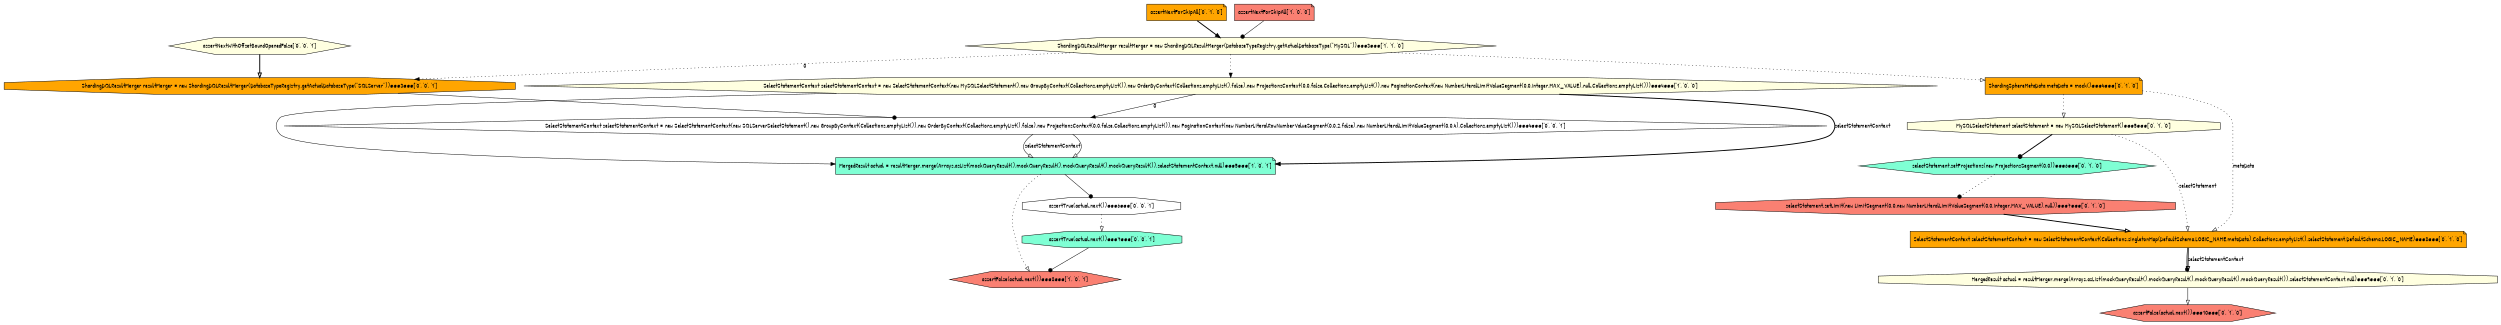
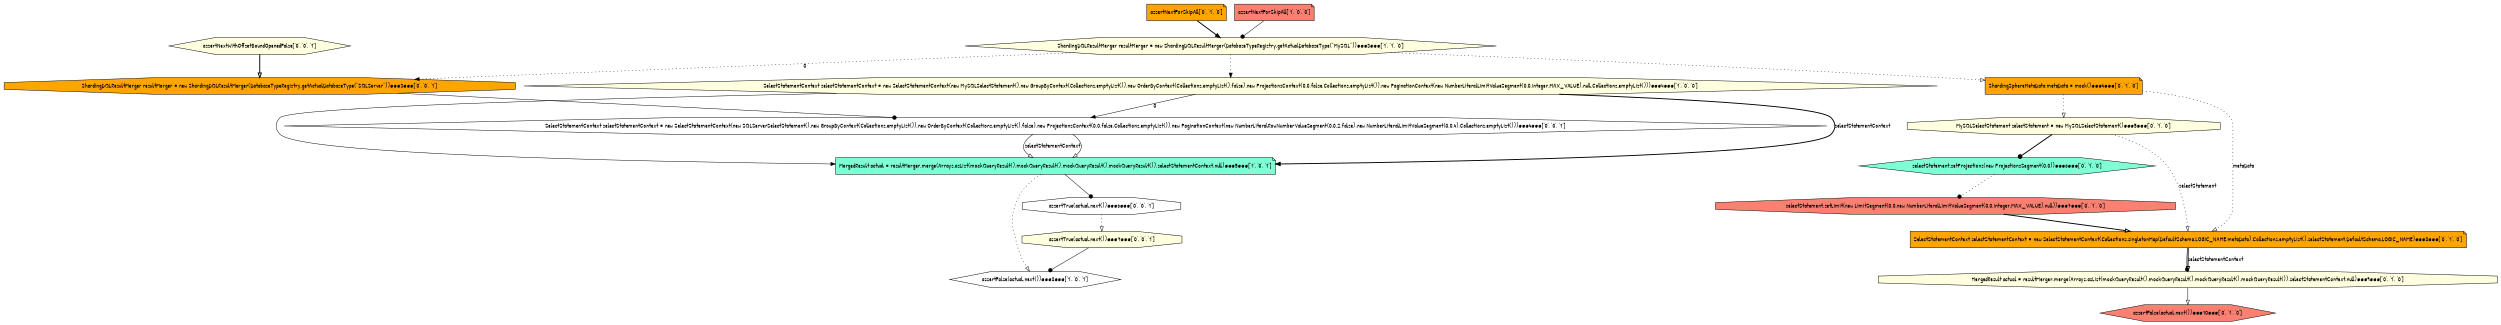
(1102, 240) -> (1102, 240)
(1035, 280) -> (1035, 280)
